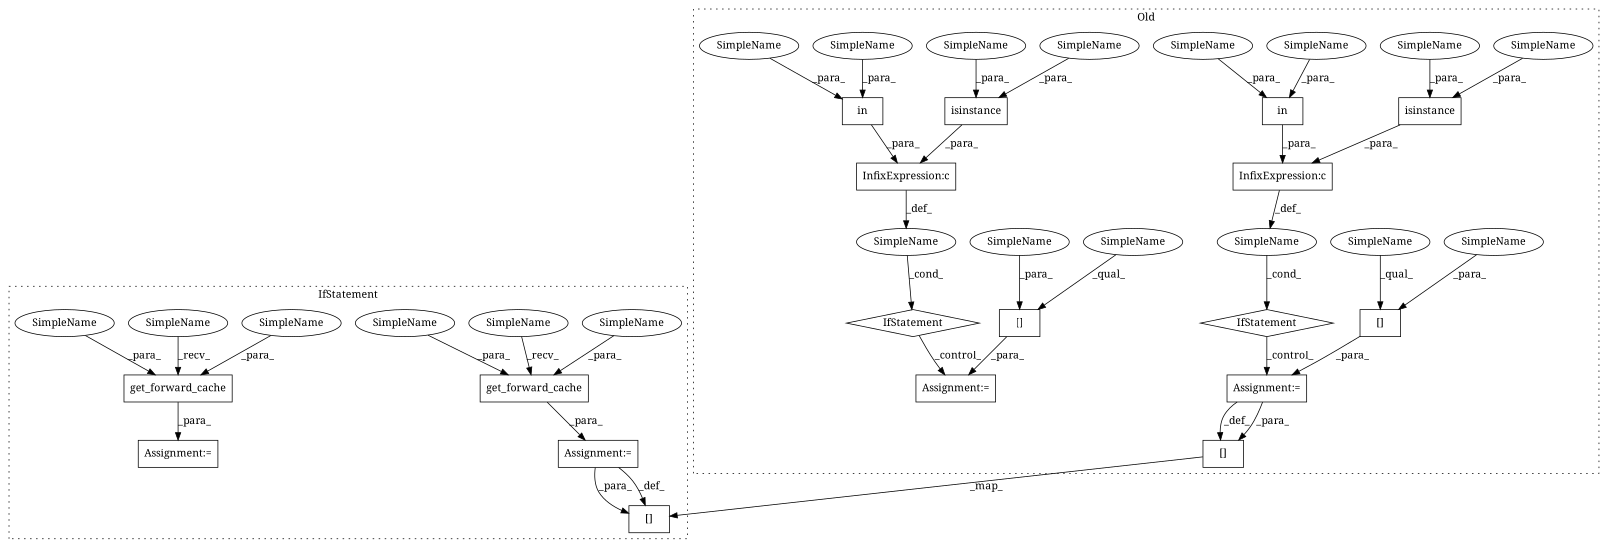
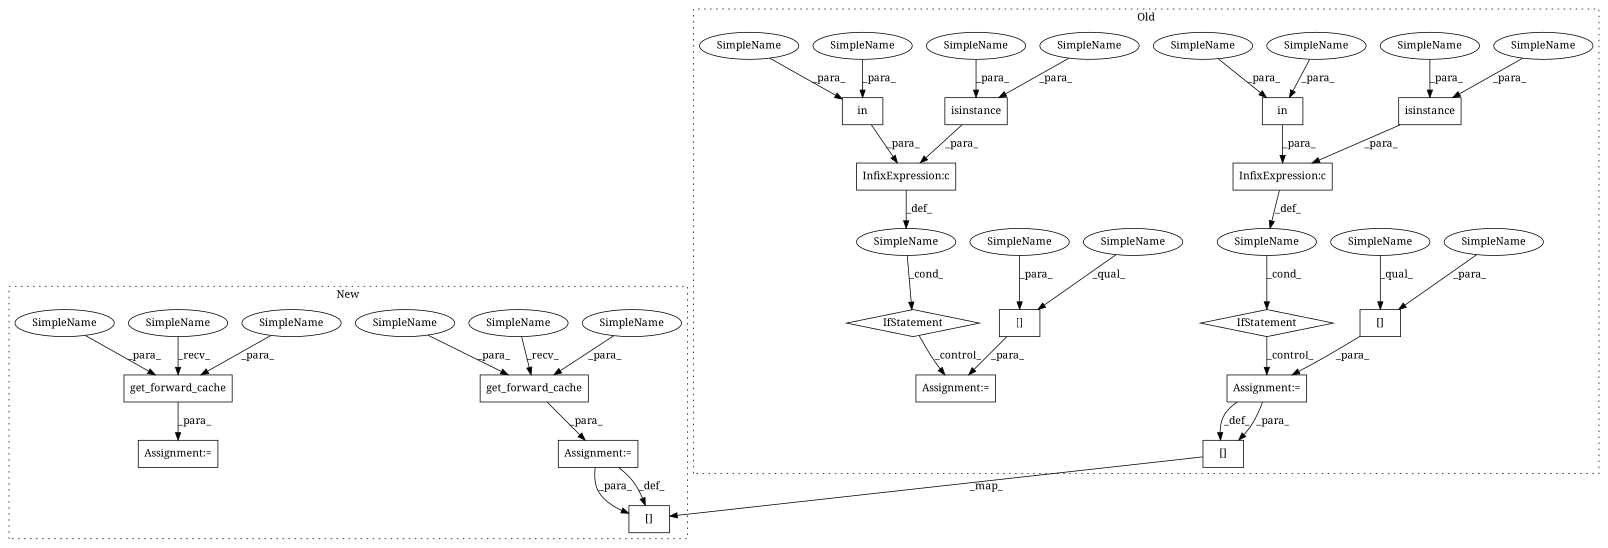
(348, 295) -> (348, 295)
